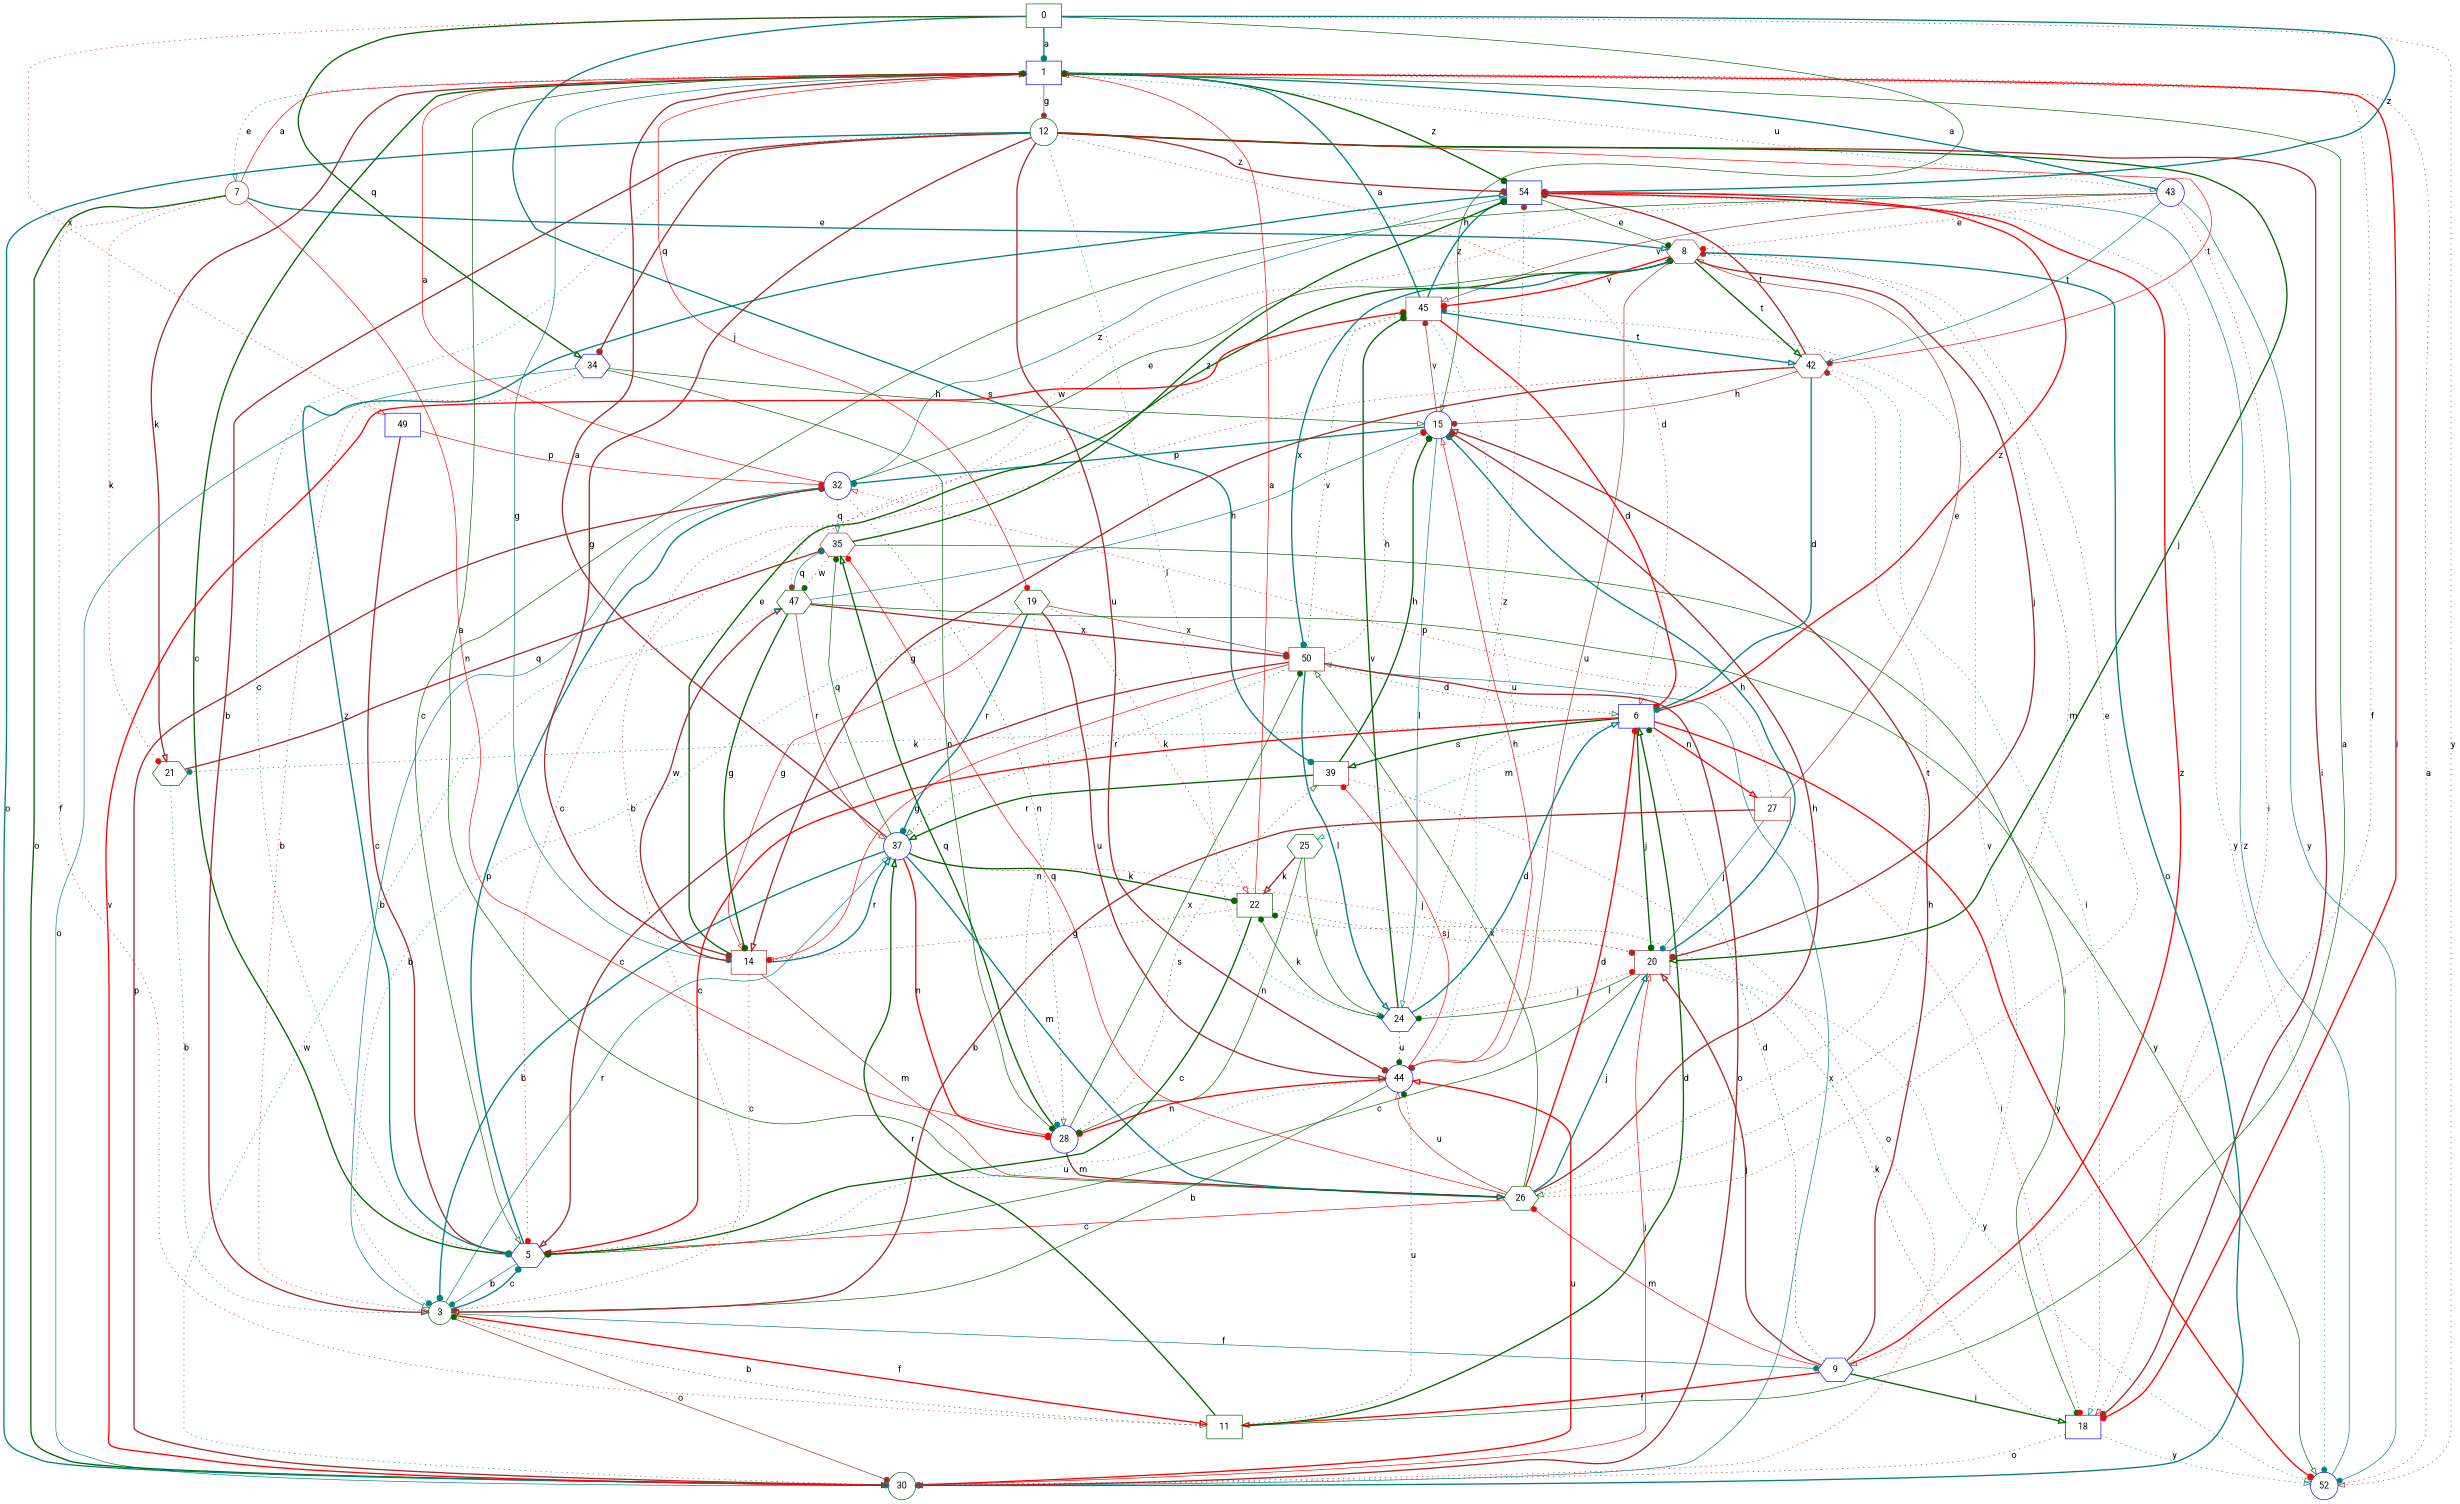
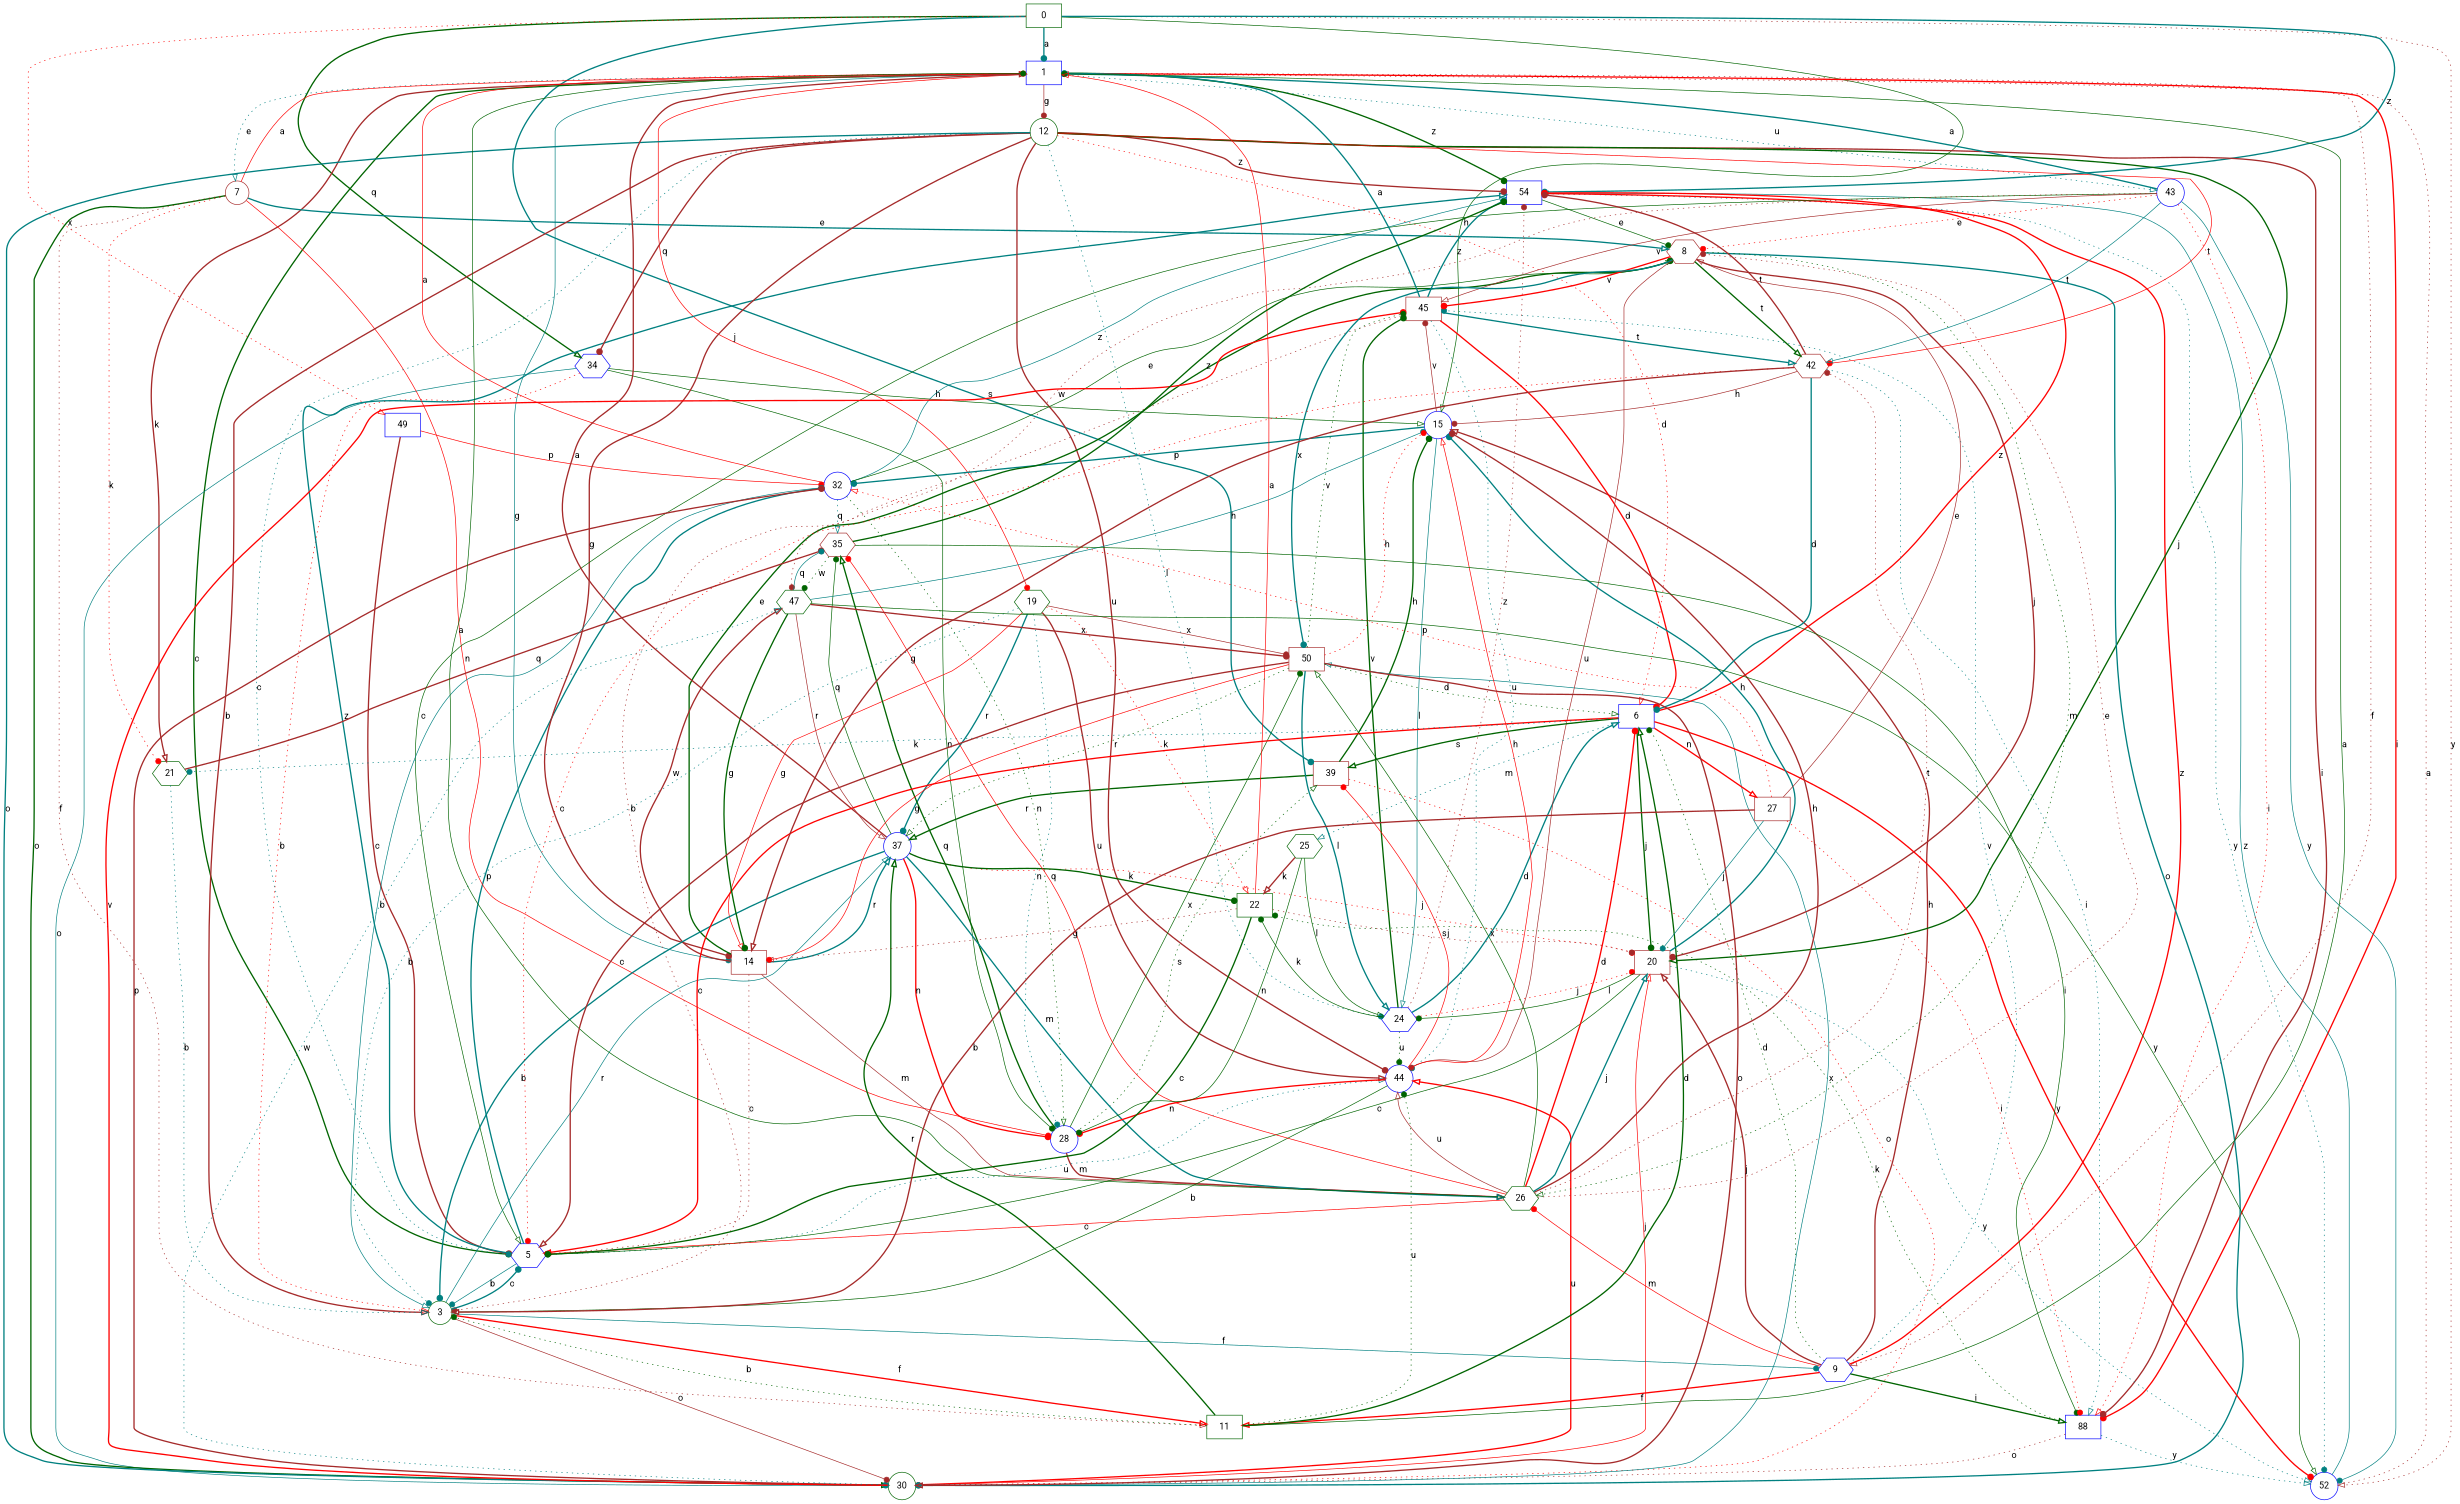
(2083, 1427) -> (2083, 1427)
